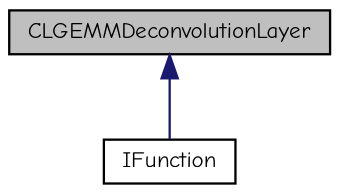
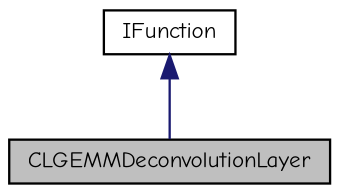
(170, 109) -> (170, 109)
